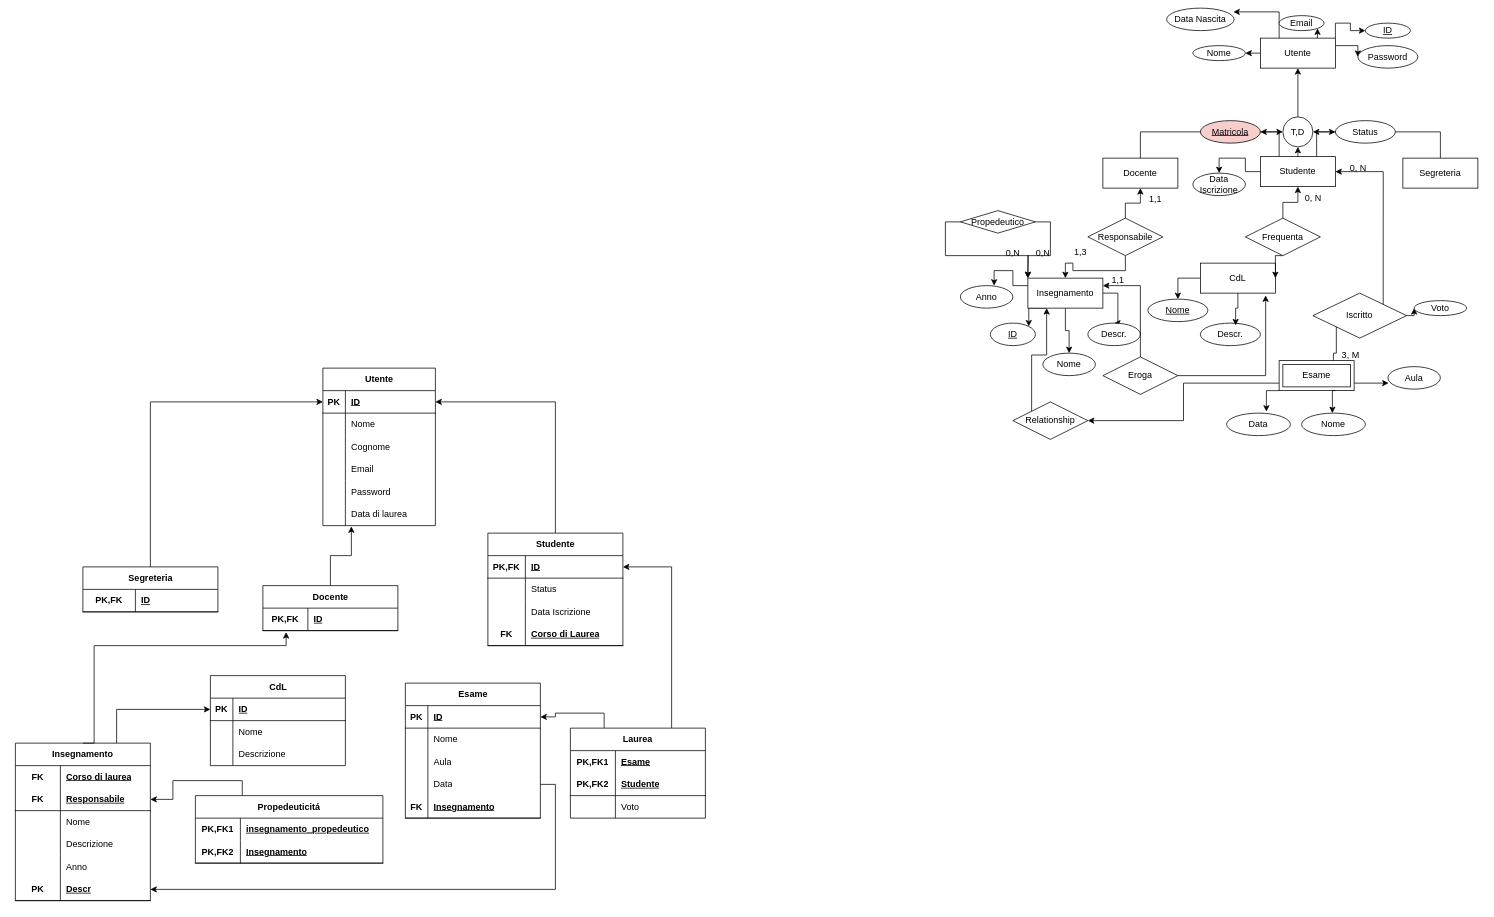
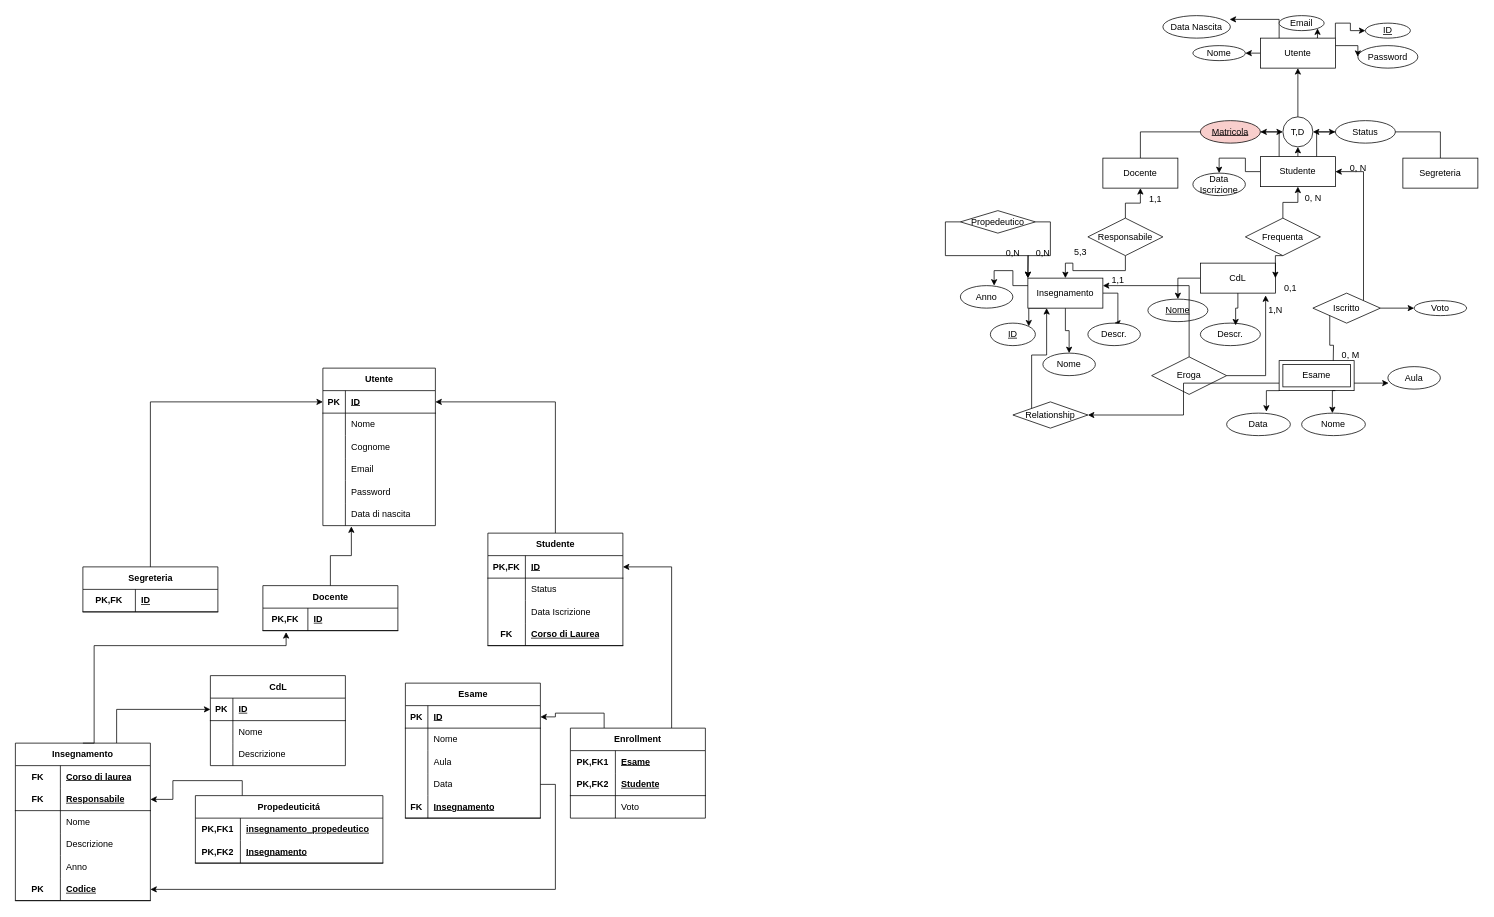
(1200, 19) -> (1197, 27)
(1081, 252) -> (1081, 252)
none -> (1290, 288)
none -> (1275, 310)
(1360, 315) -> (1347, 308)
(1351, 355) -> (1351, 355)
(1140, 375) -> (1189, 375)
(1050, 420) -> (1050, 415)
(382, 514) -> (384, 514)
(638, 739) -> (638, 739)
(79, 889) -> (80, 889)
